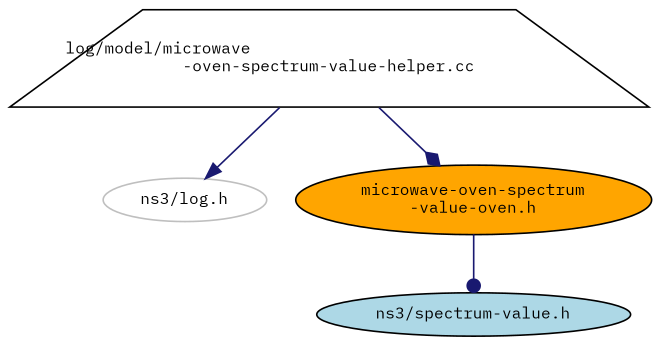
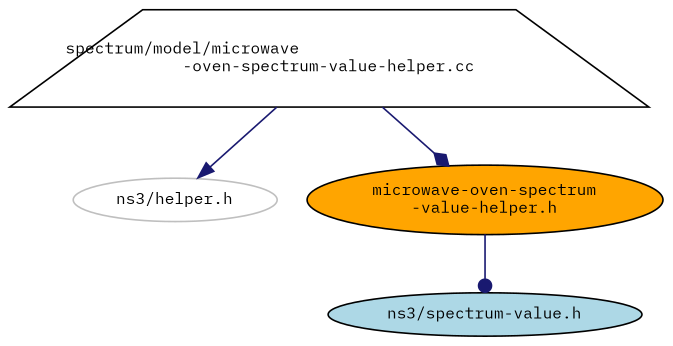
(329, 58) -> (329, 58)
(185, 200) -> (175, 200)
(474, 200) -> (485, 200)
